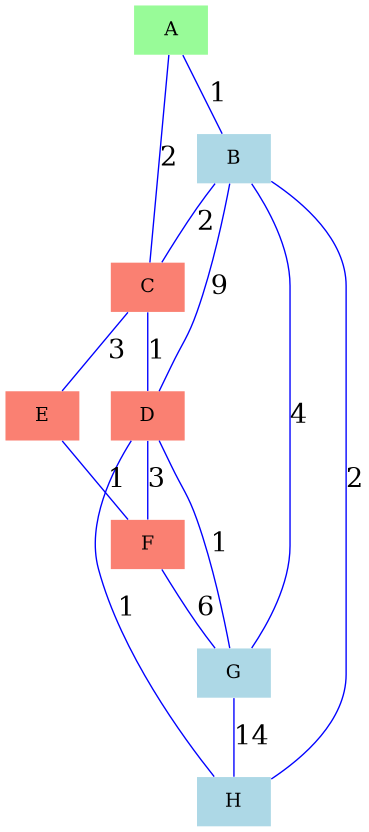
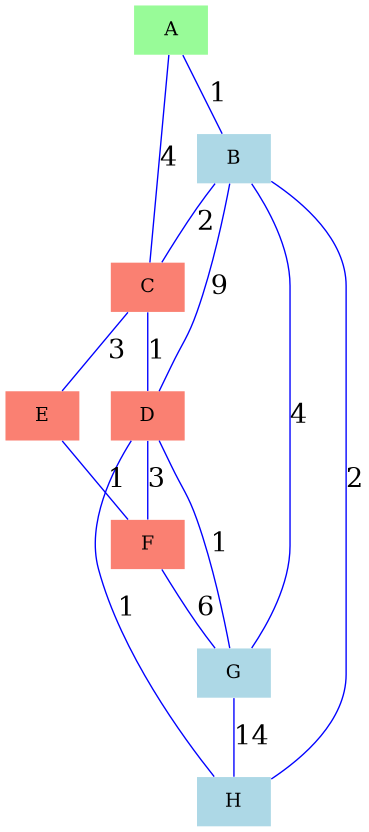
(169, 159) -> (169, 159)
